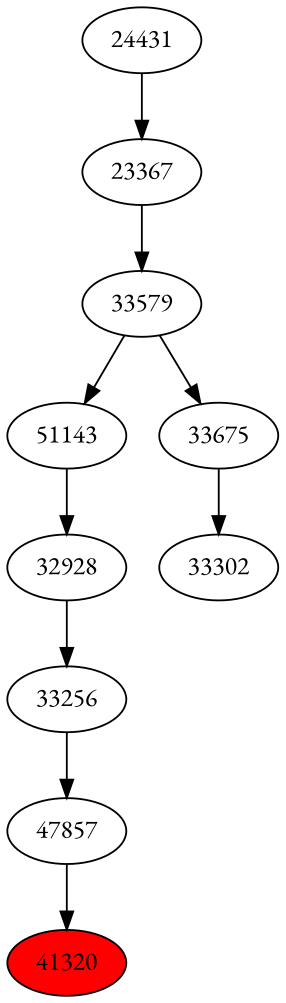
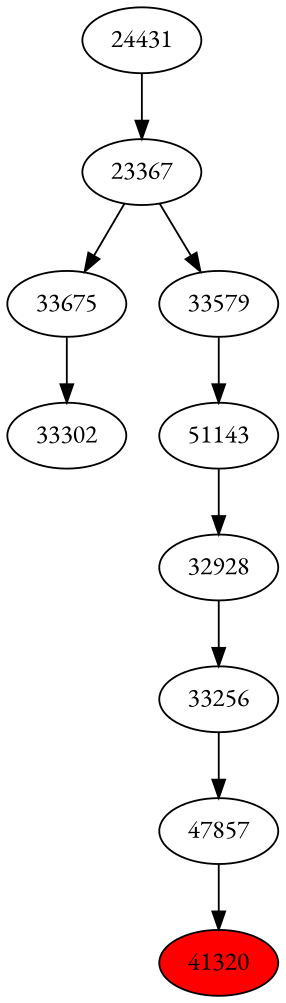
(175, 361) -> (109, 230)
